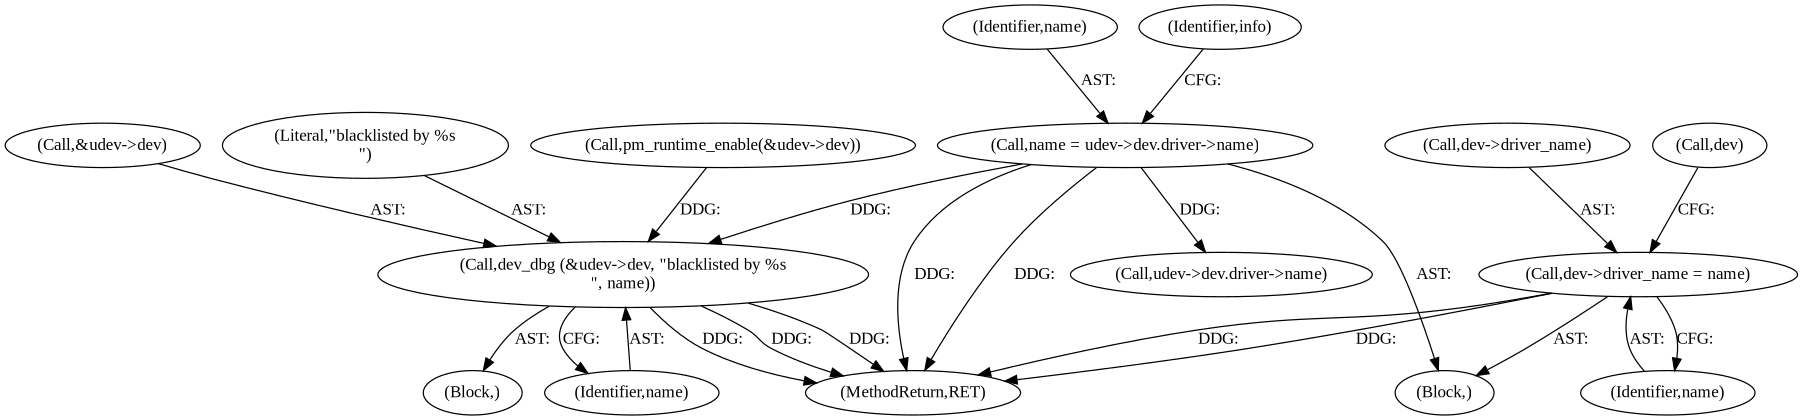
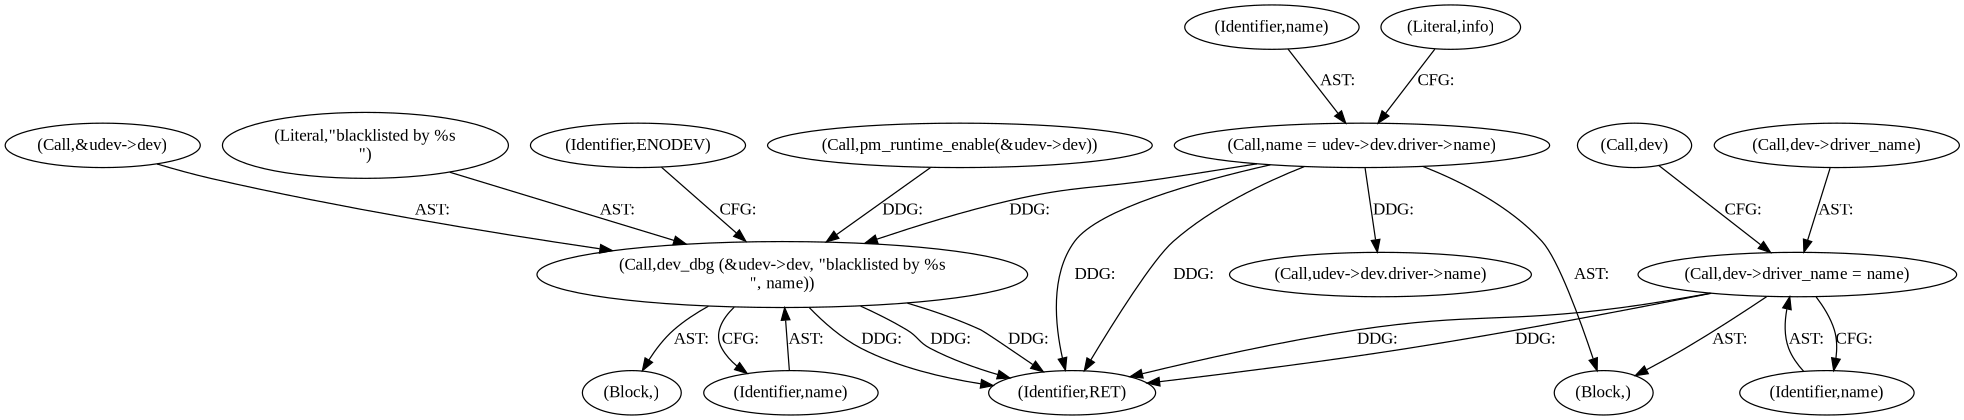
(1220, 27) -> (1451, 27)
none -> (638, 145)
(913, 393) -> (1072, 393)
